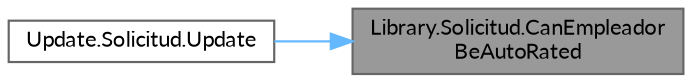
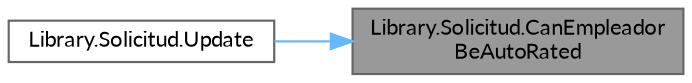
(141, 41) -> (141, 41)
